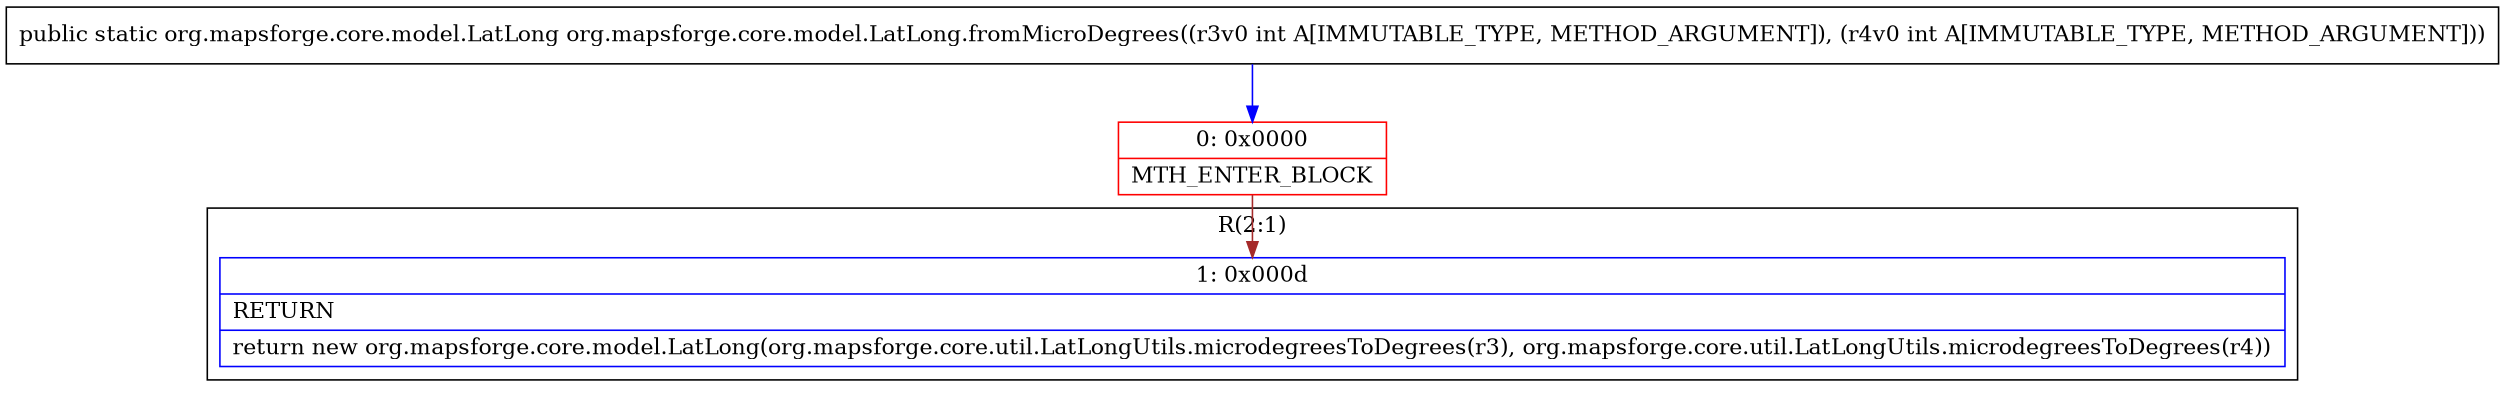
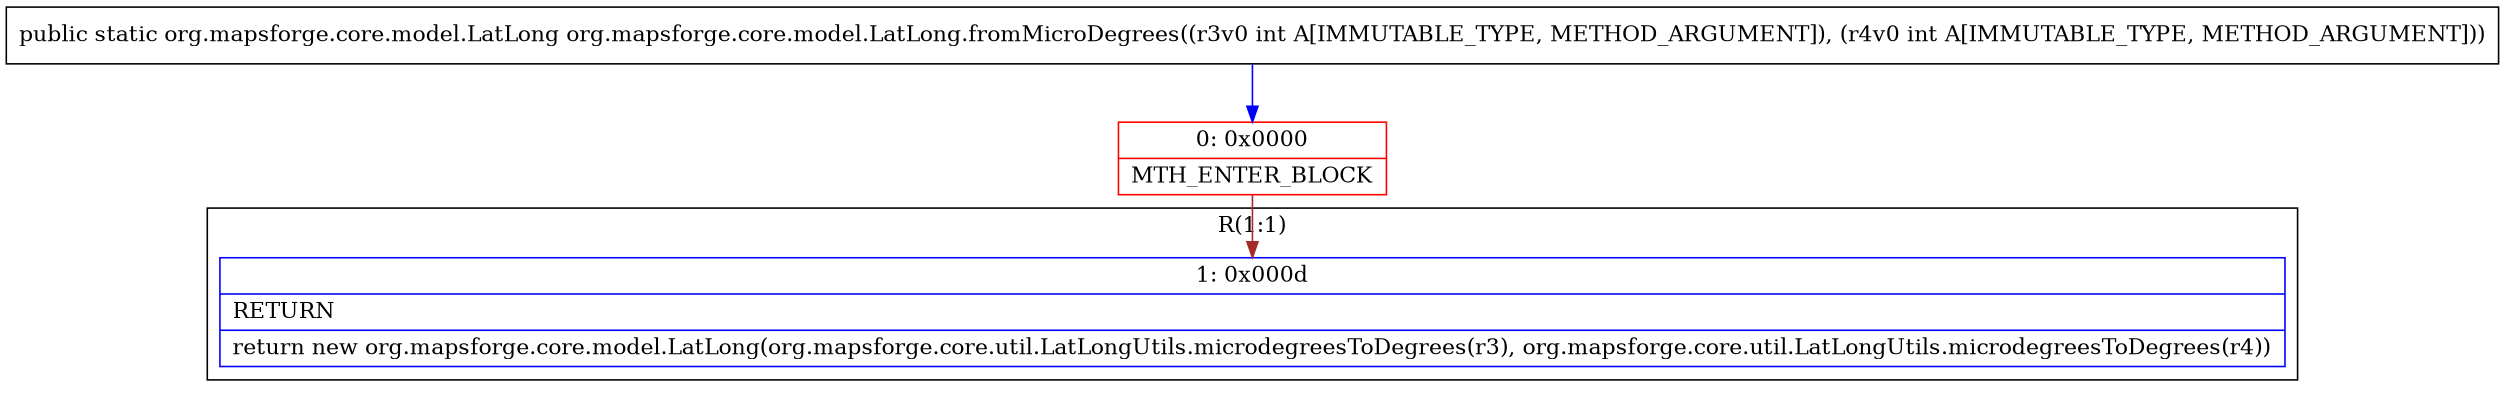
(1252, 226) -> (1252, 226)
